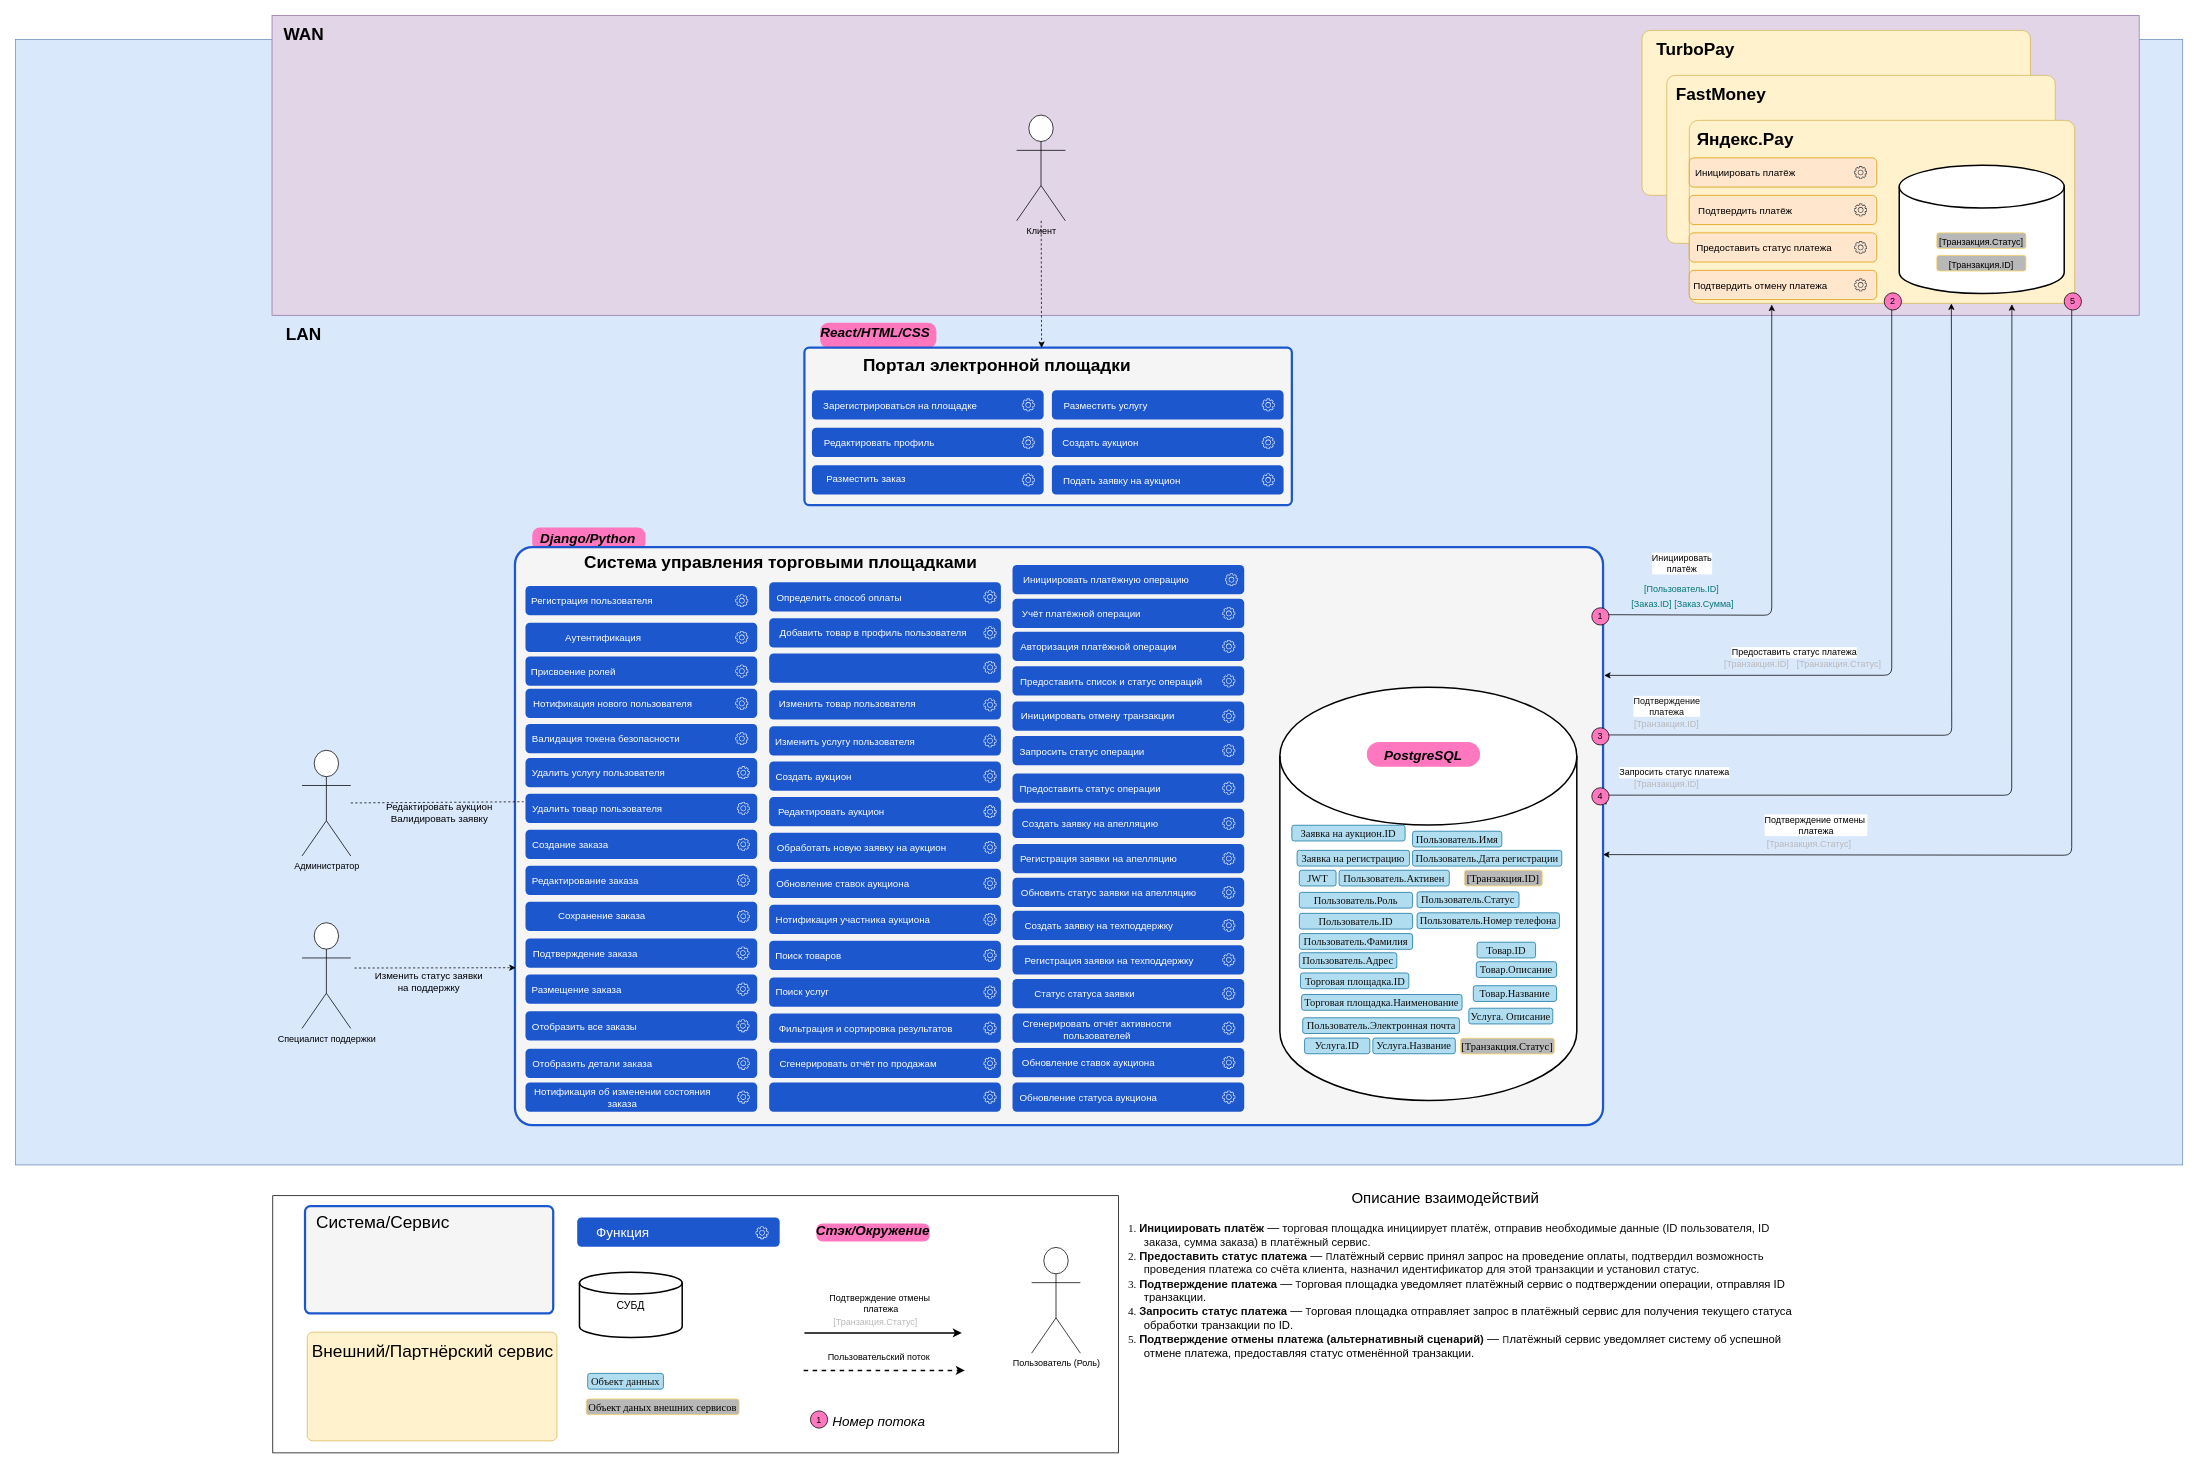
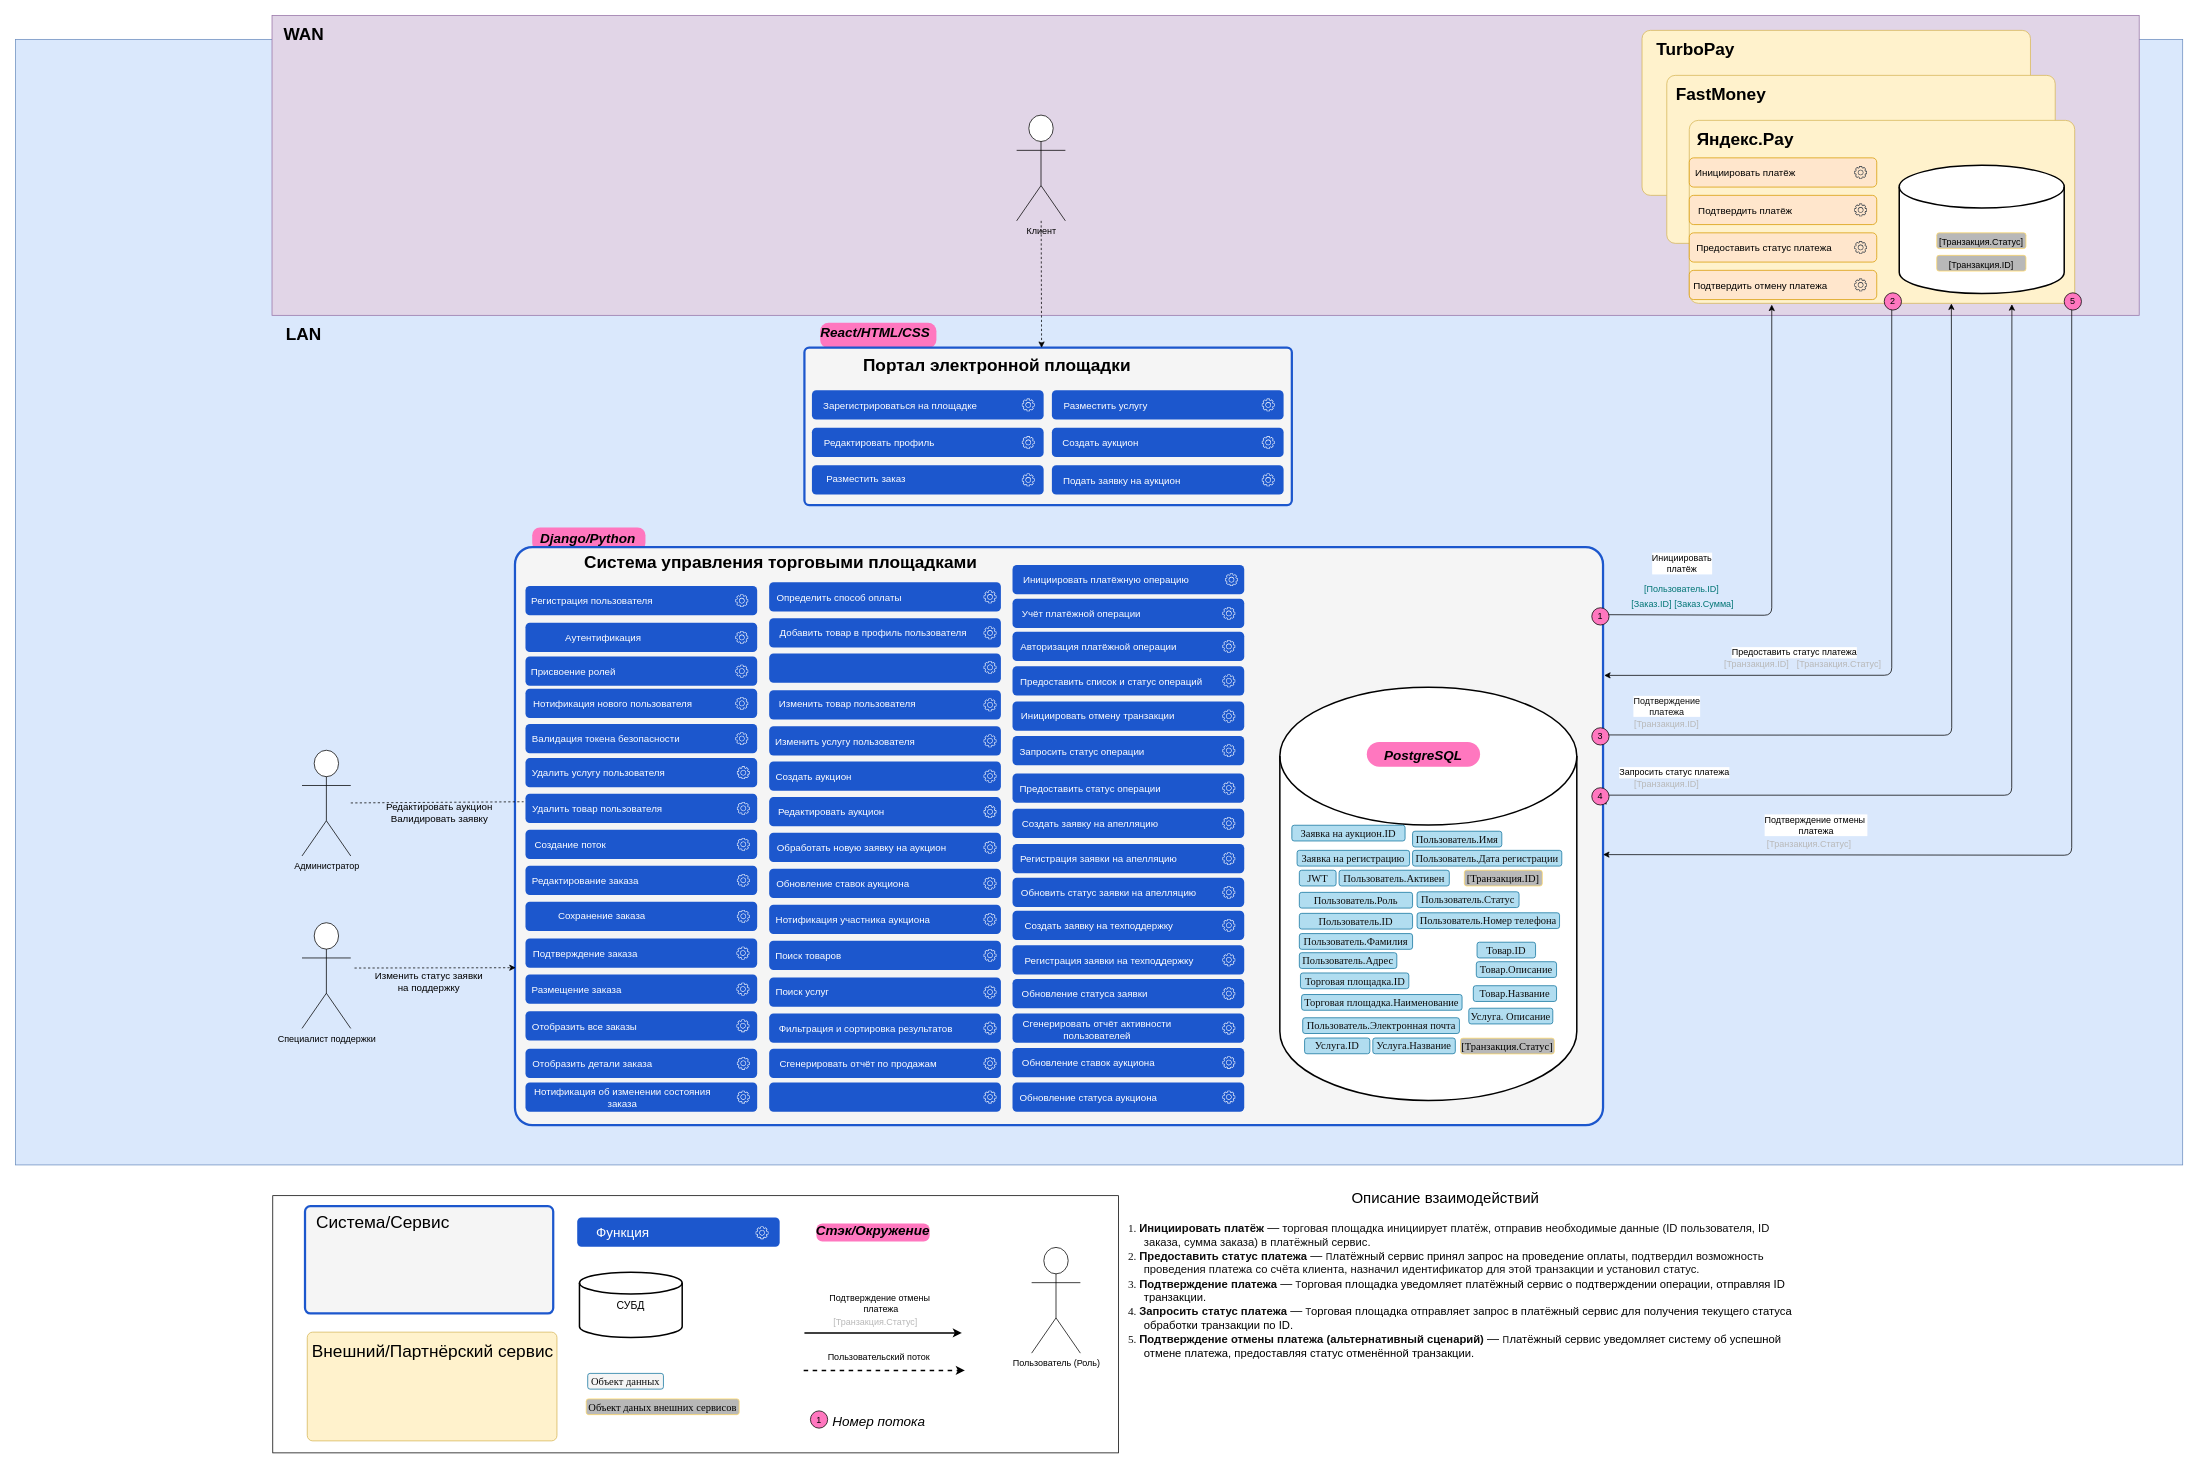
(570, 845) -> (570, 845)
(1085, 993) -> (1085, 993)
(626, 1382) -> (626, 1382)
